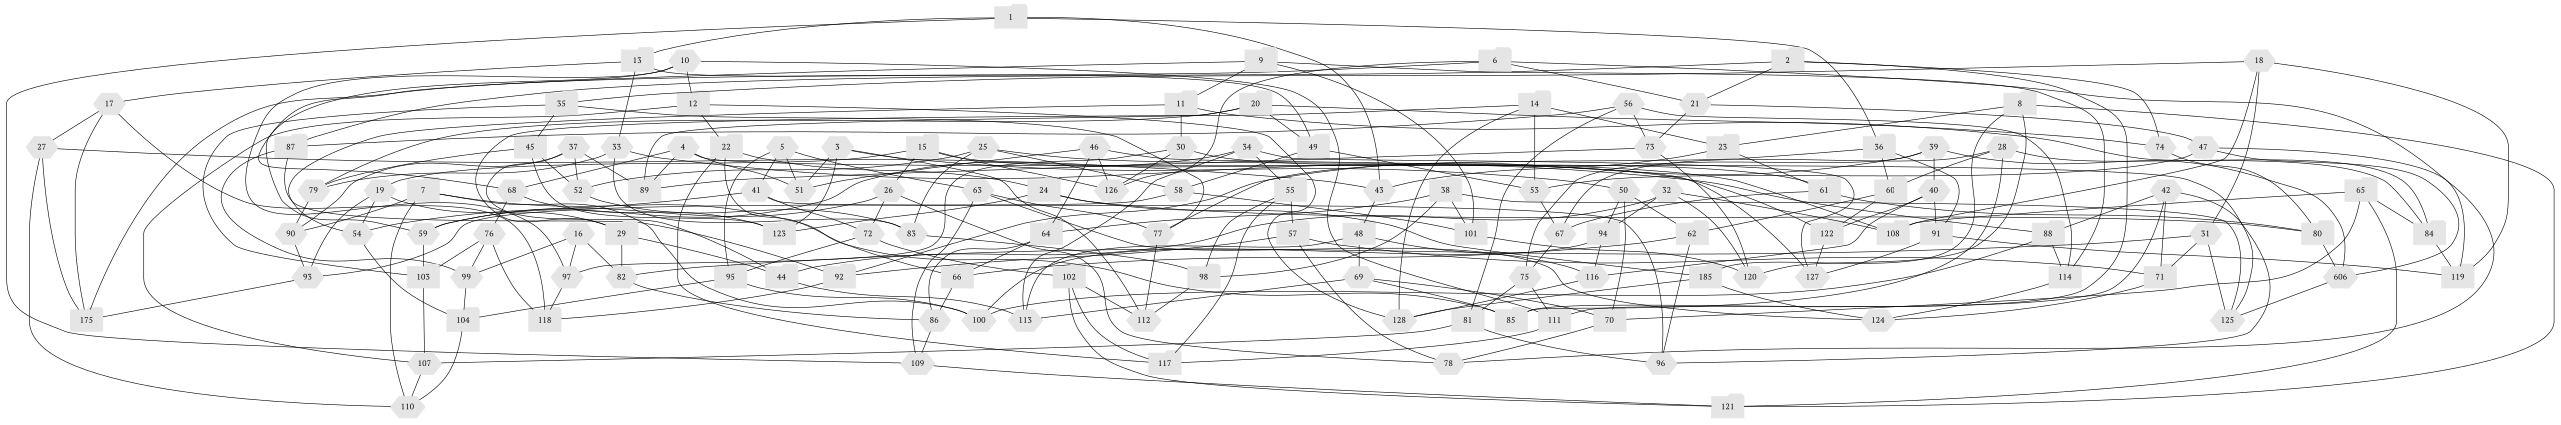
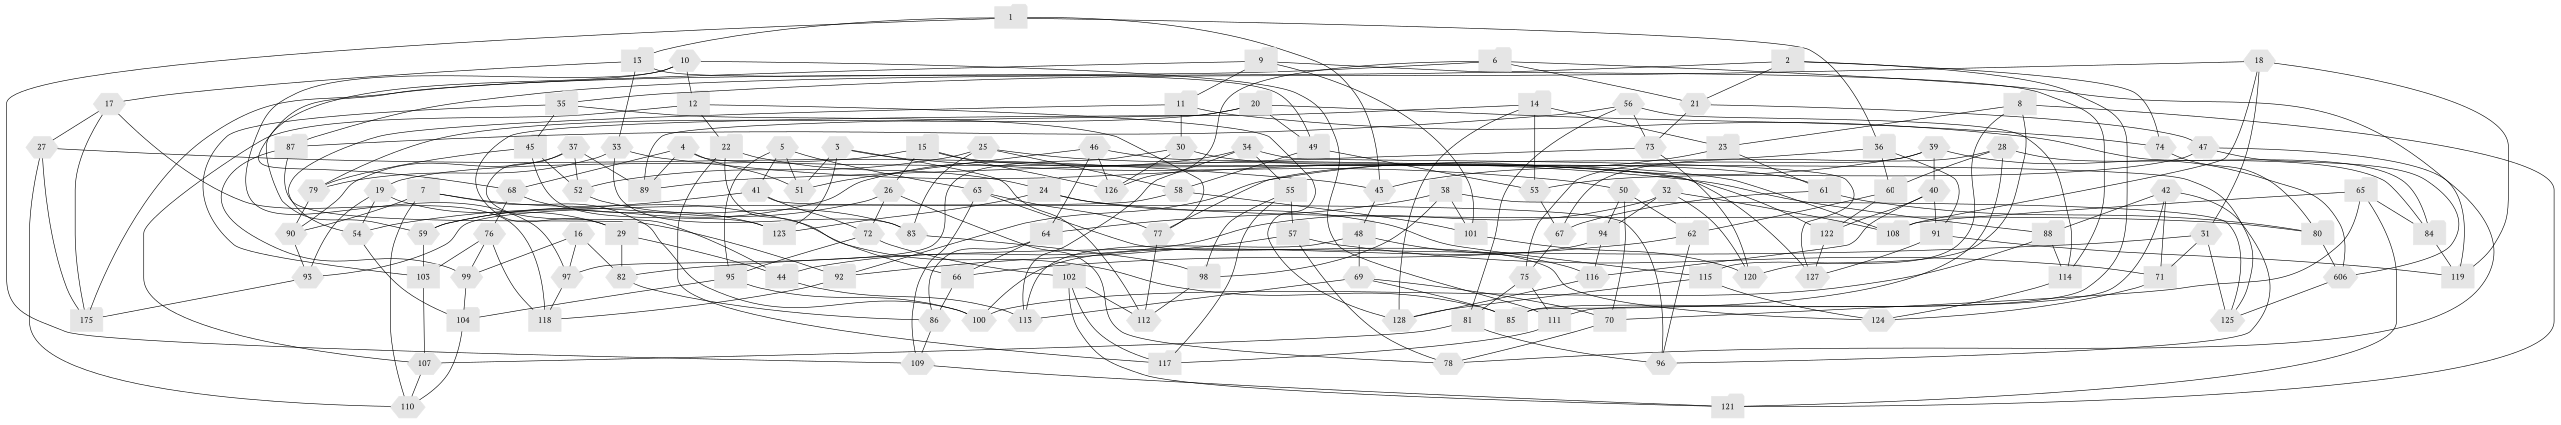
(1706, 277) -> (1706, 277)
